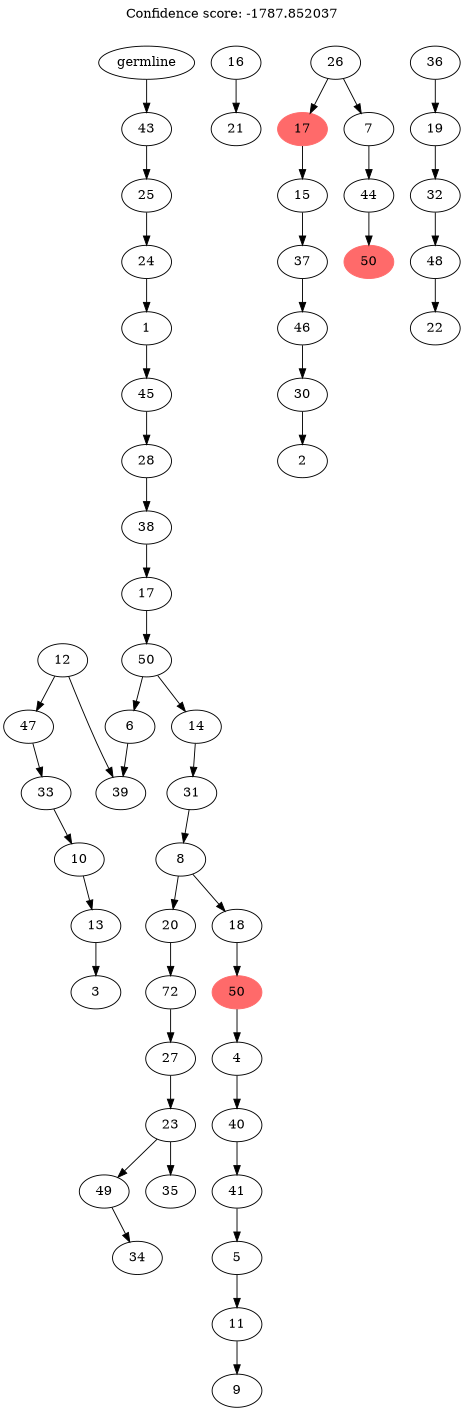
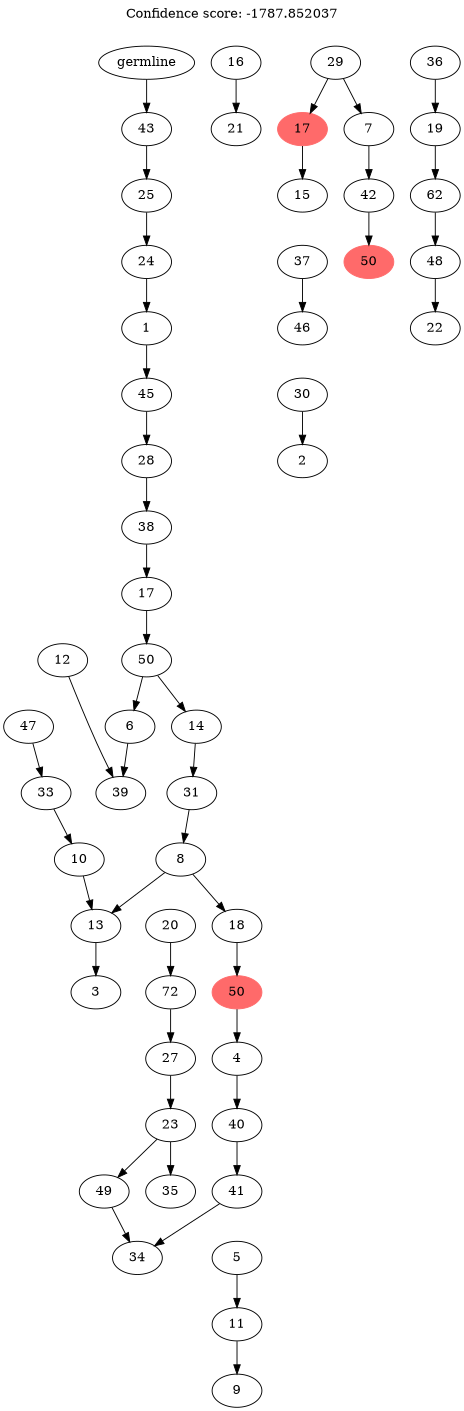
(336, 63) -> (336, 63)
(369, 196) -> (369, 196)
(435, 196) -> (435, 196)
(302, 224) -> none
(302, 357) -> none
(48, 689) -> none
(176, 888) -> (142, 890)
(237, 1220) -> (191, 1222)
